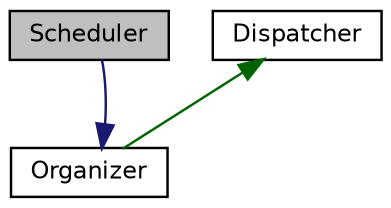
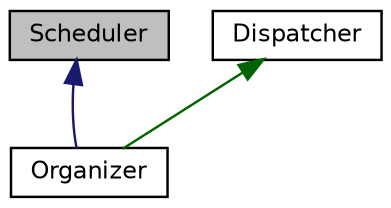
(106, 92) -> (73, 116)
